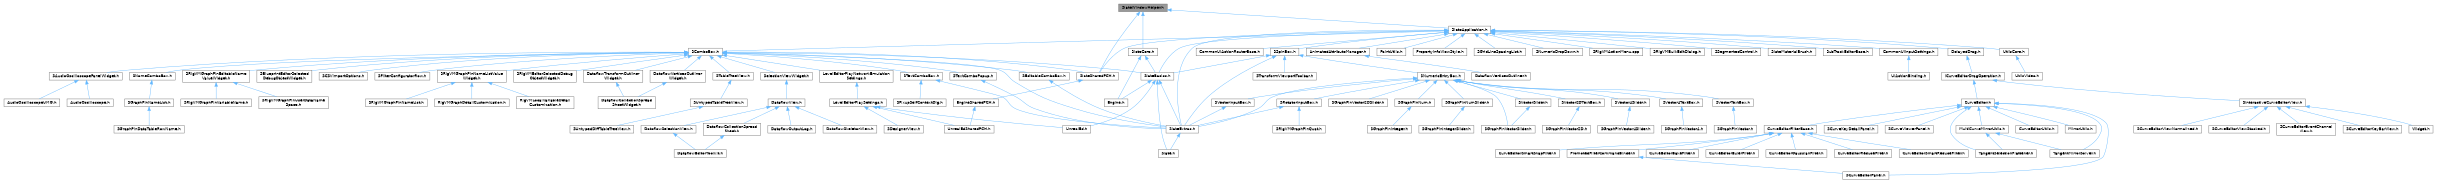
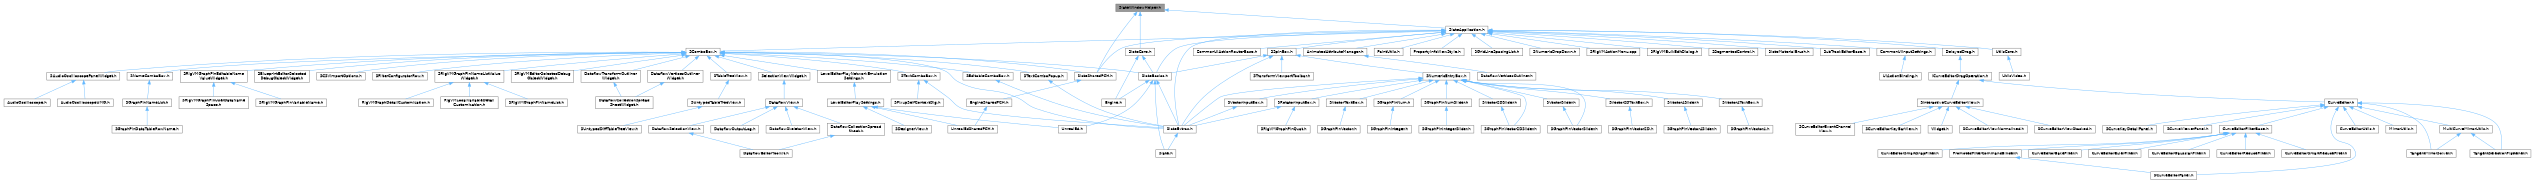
none -> (1500, 103)
